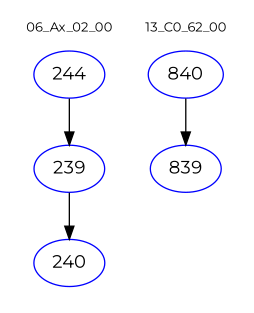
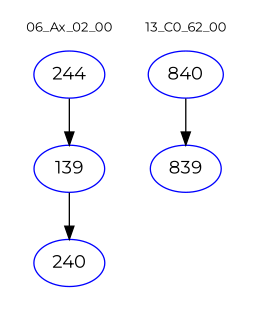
(69, 169) -> (69, 169)
